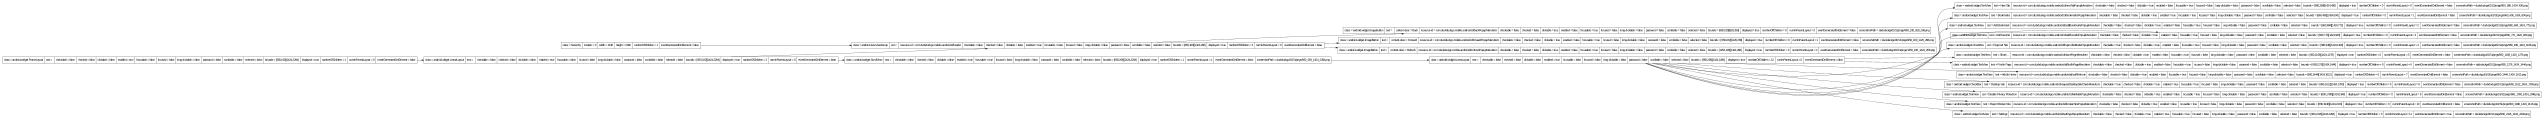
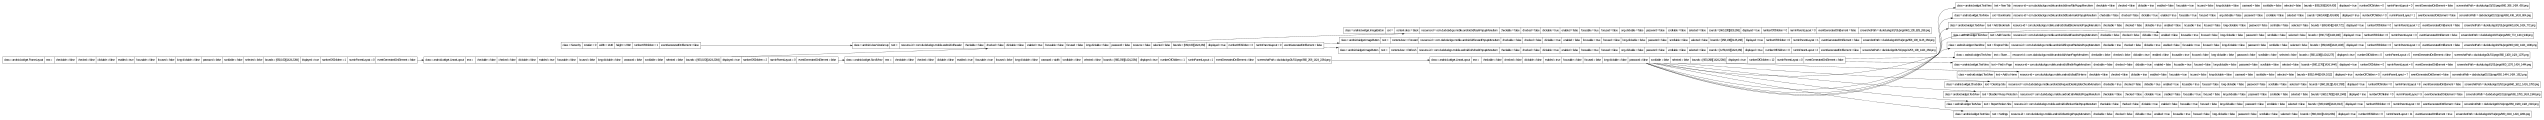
(1141, 45) -> (1141, 45)
(1050, 60) -> (1050, 60)
